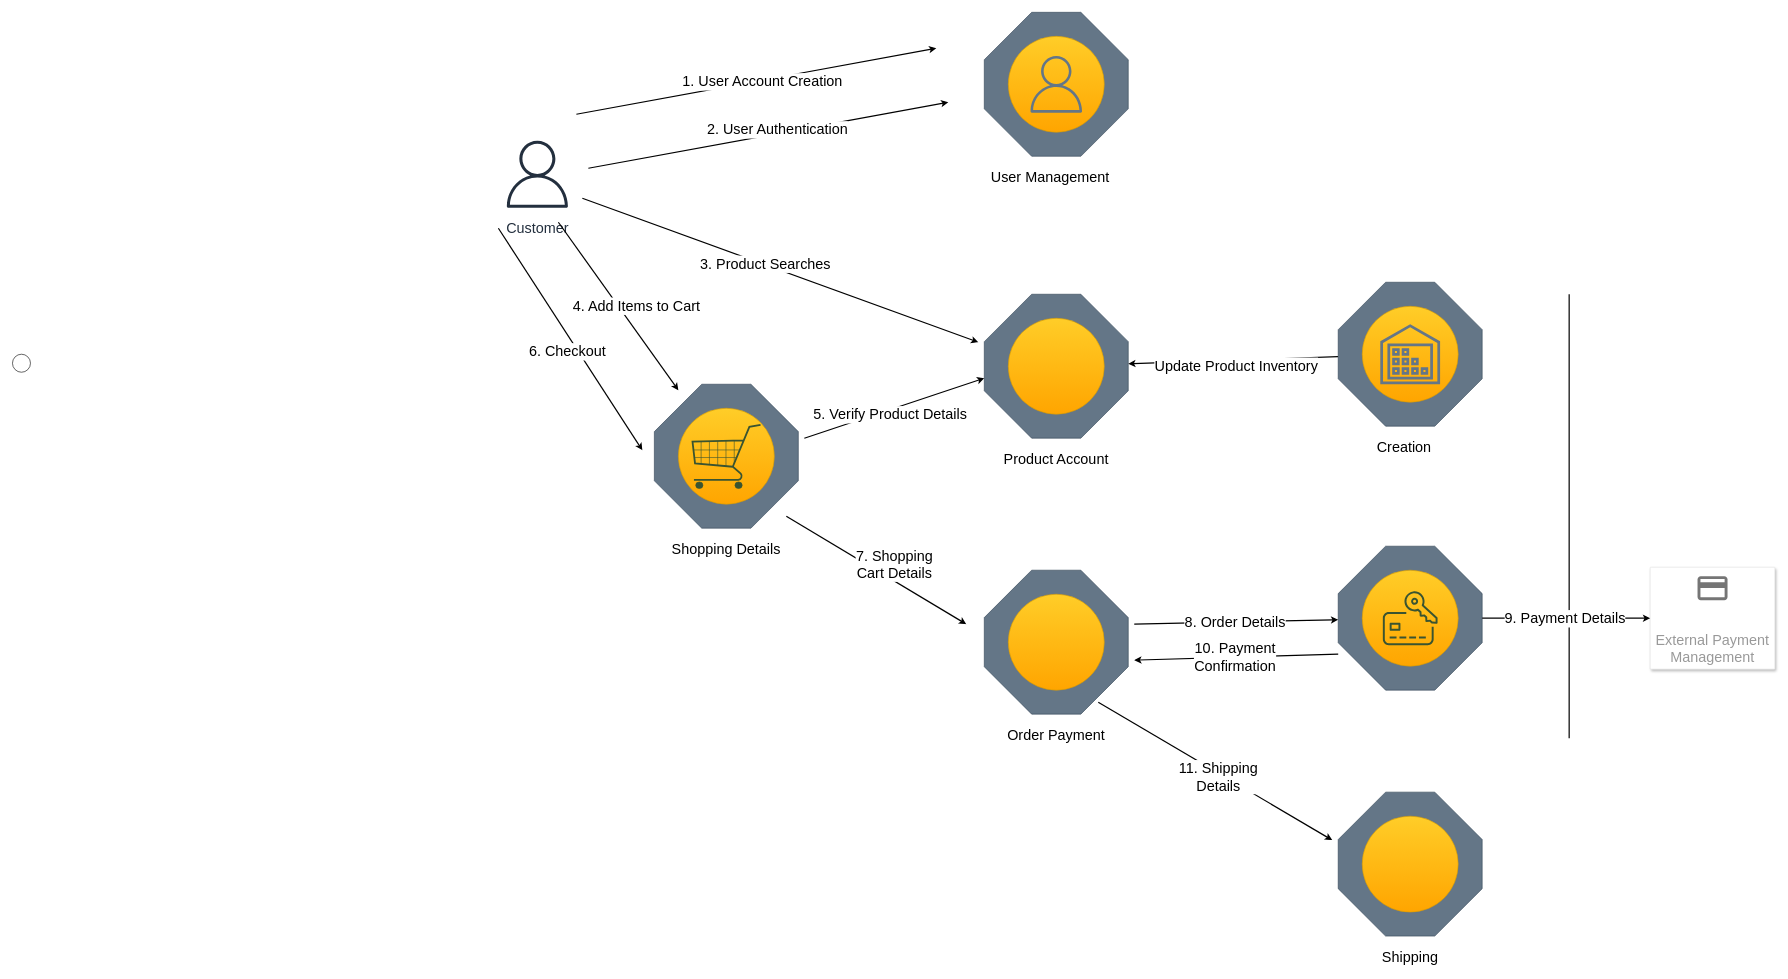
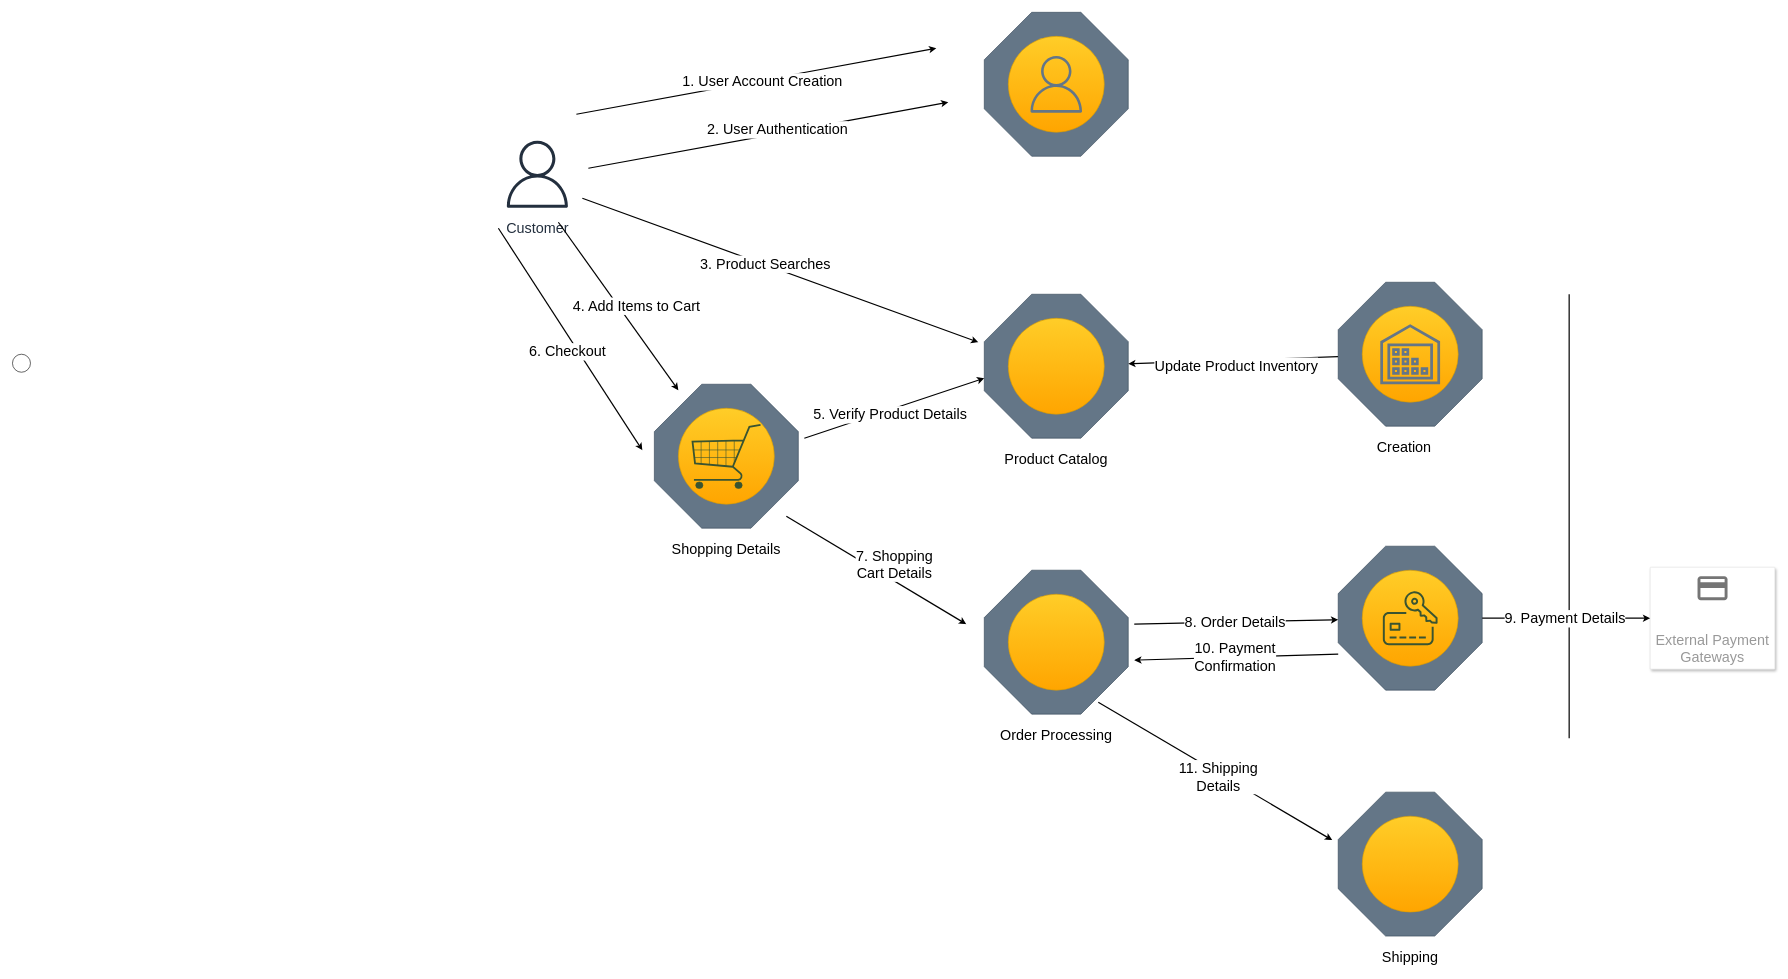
(1050, 177) -> none
(1056, 459) -> (1056, 459)
(1713, 662) -> (1713, 662)
(1056, 735) -> (1056, 735)
